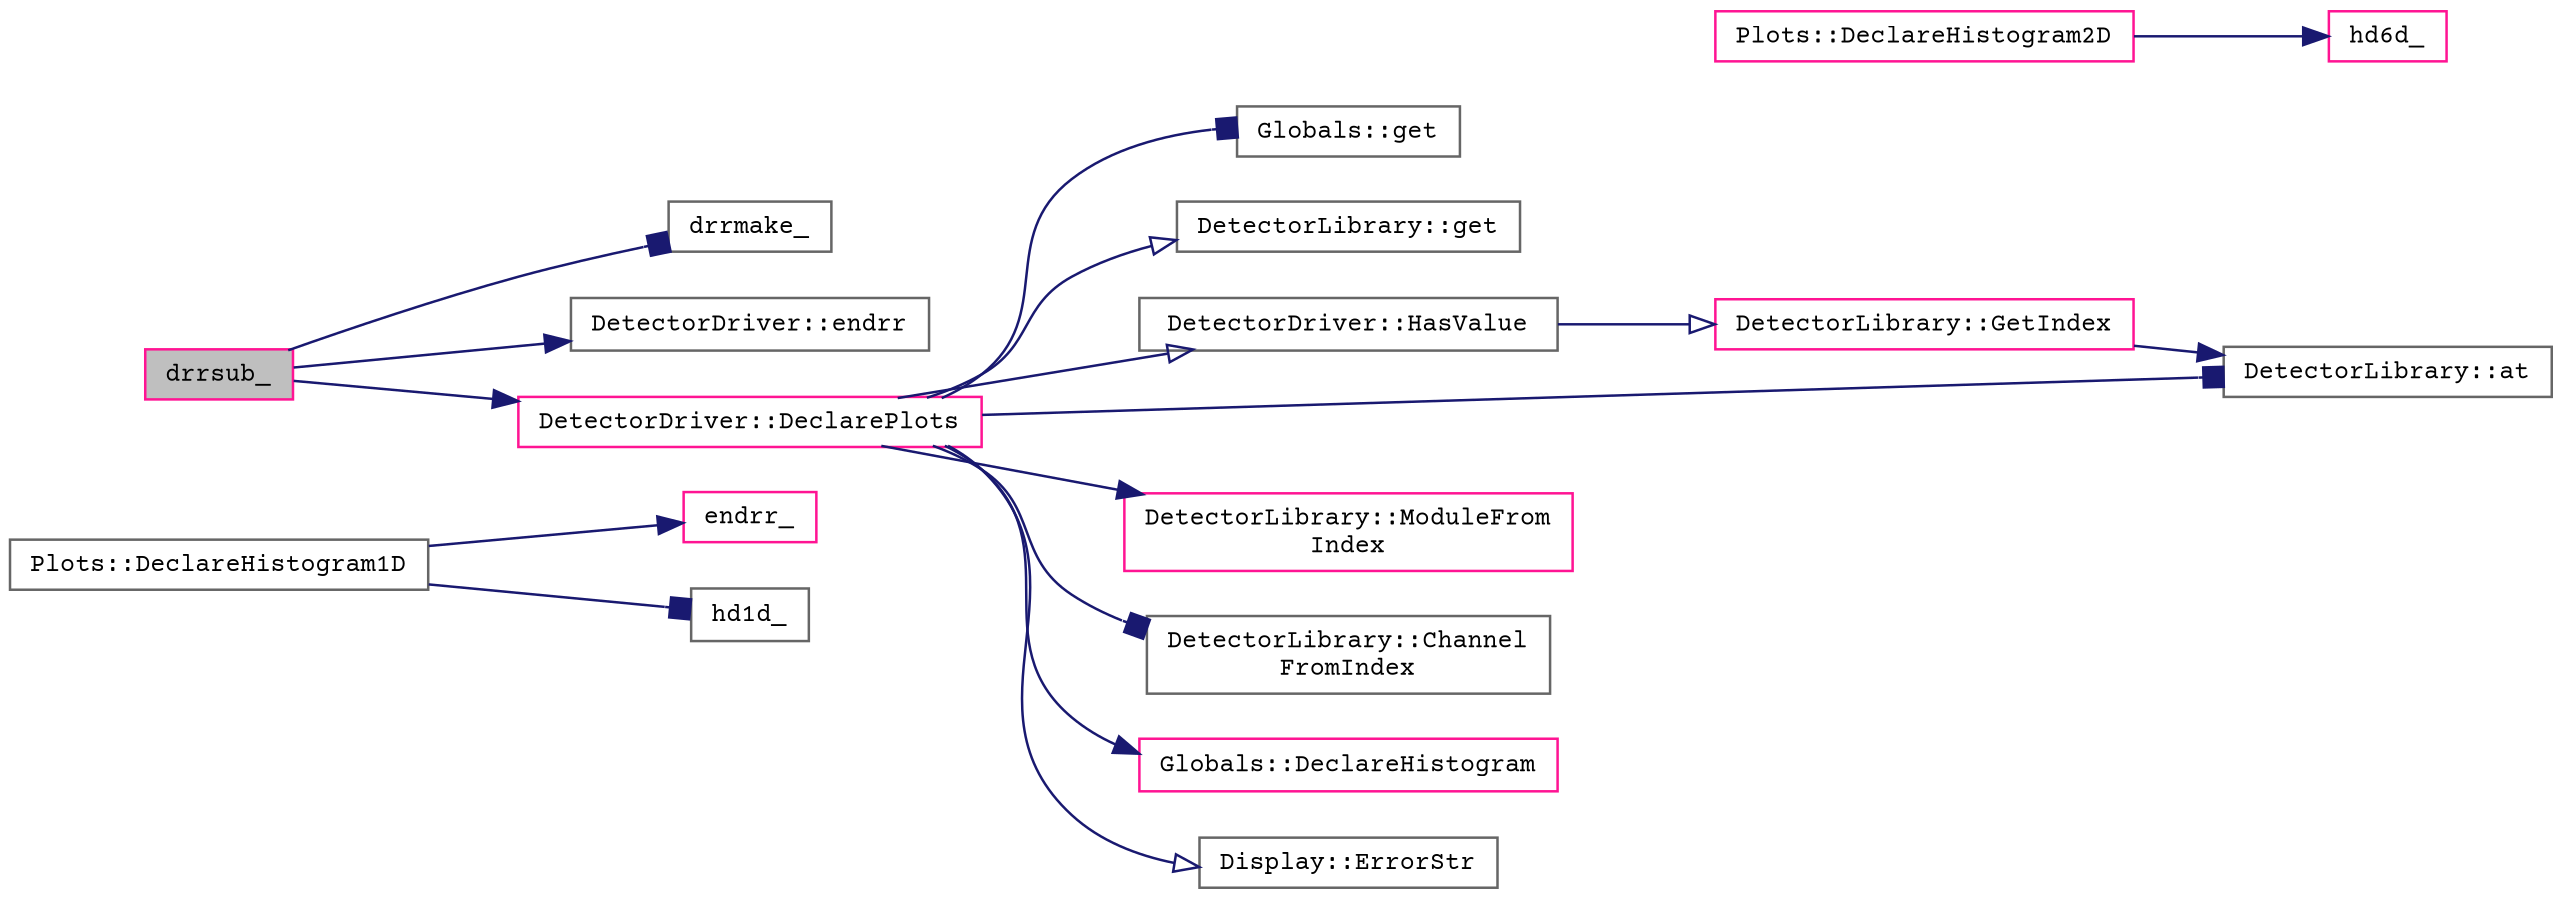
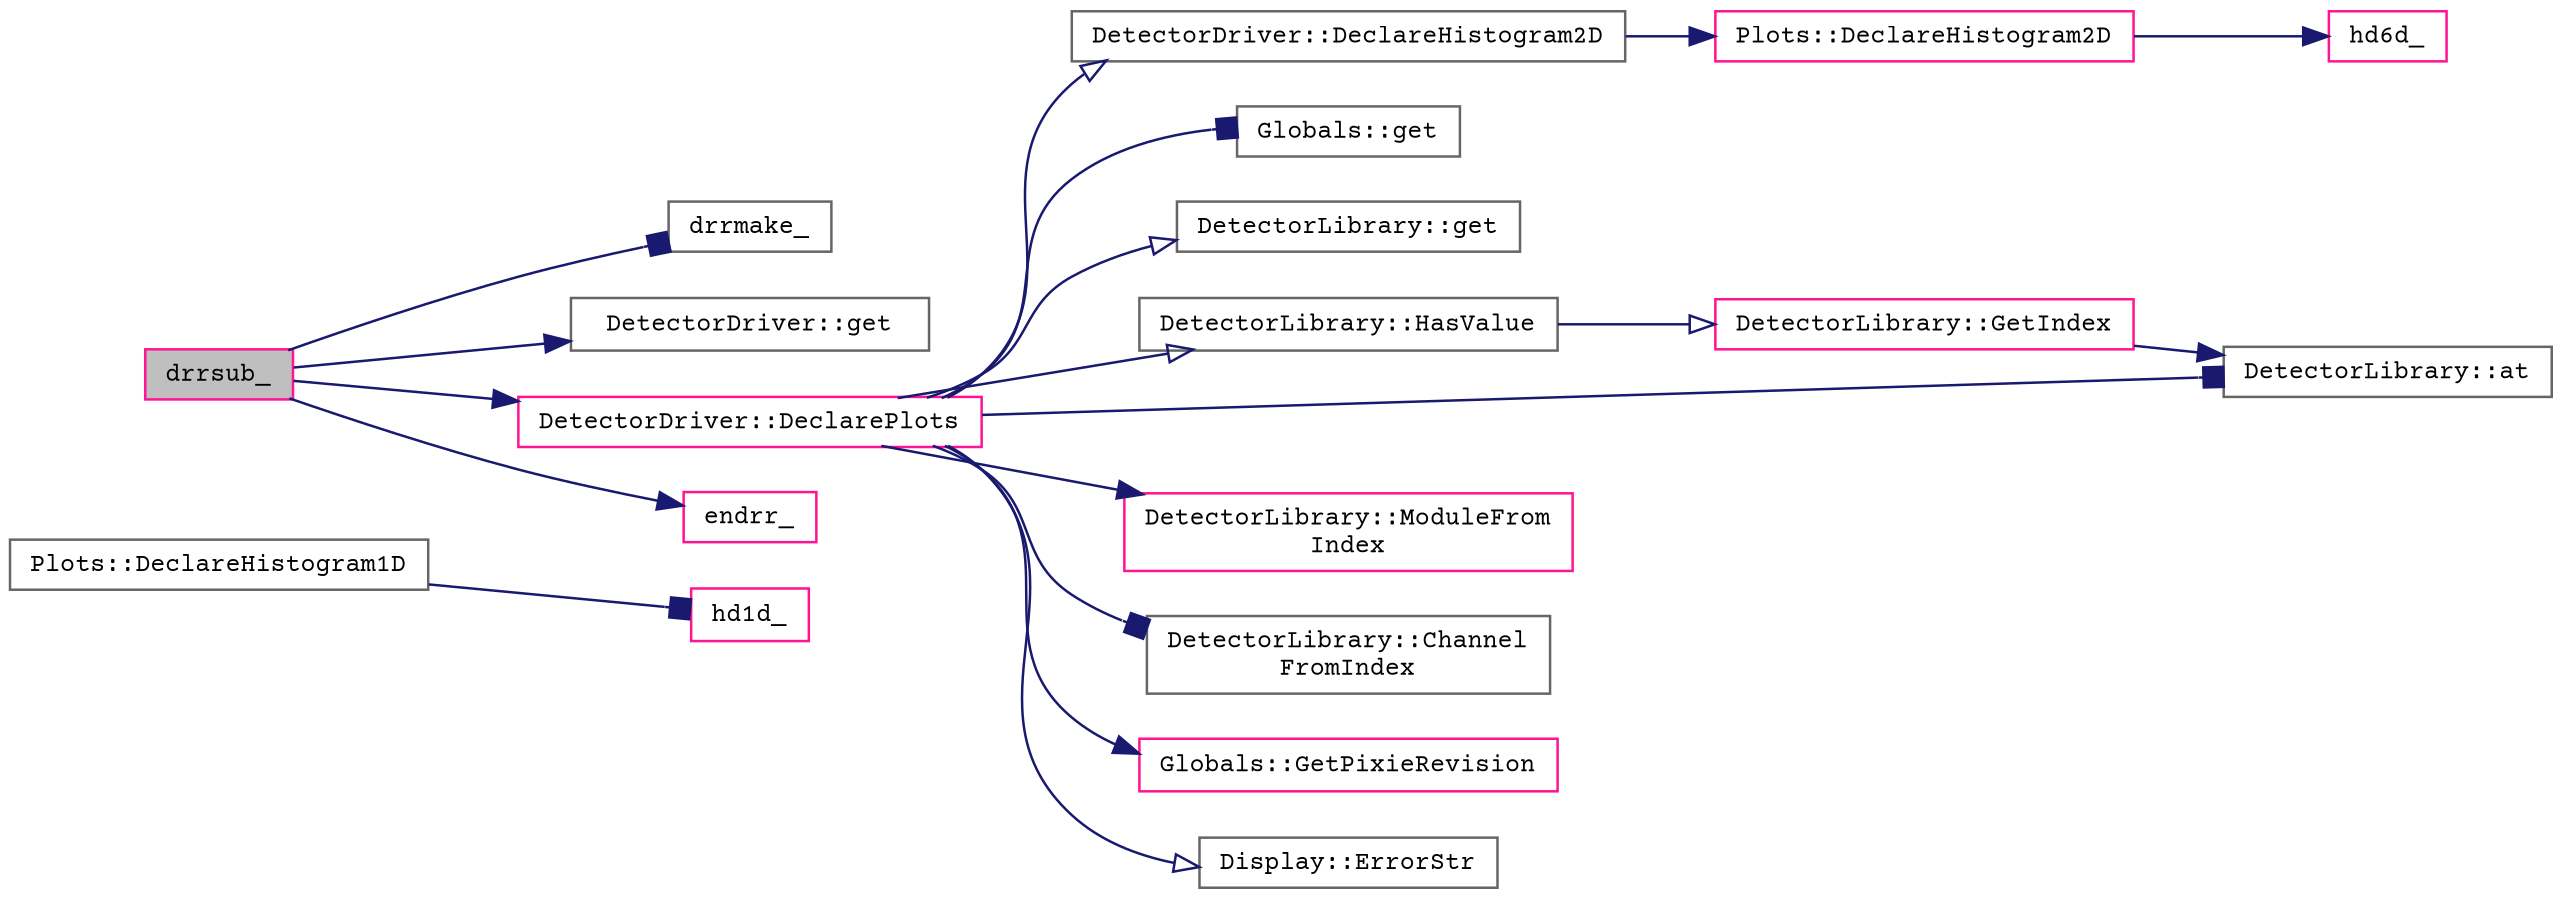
none -> (1348, 36)
(750, 324) -> (750, 324)
(1348, 324) -> (1348, 324)
(543, 536) -> (472, 457)
(750, 615) -> (750, 615)
(1348, 765) -> (1348, 765)
